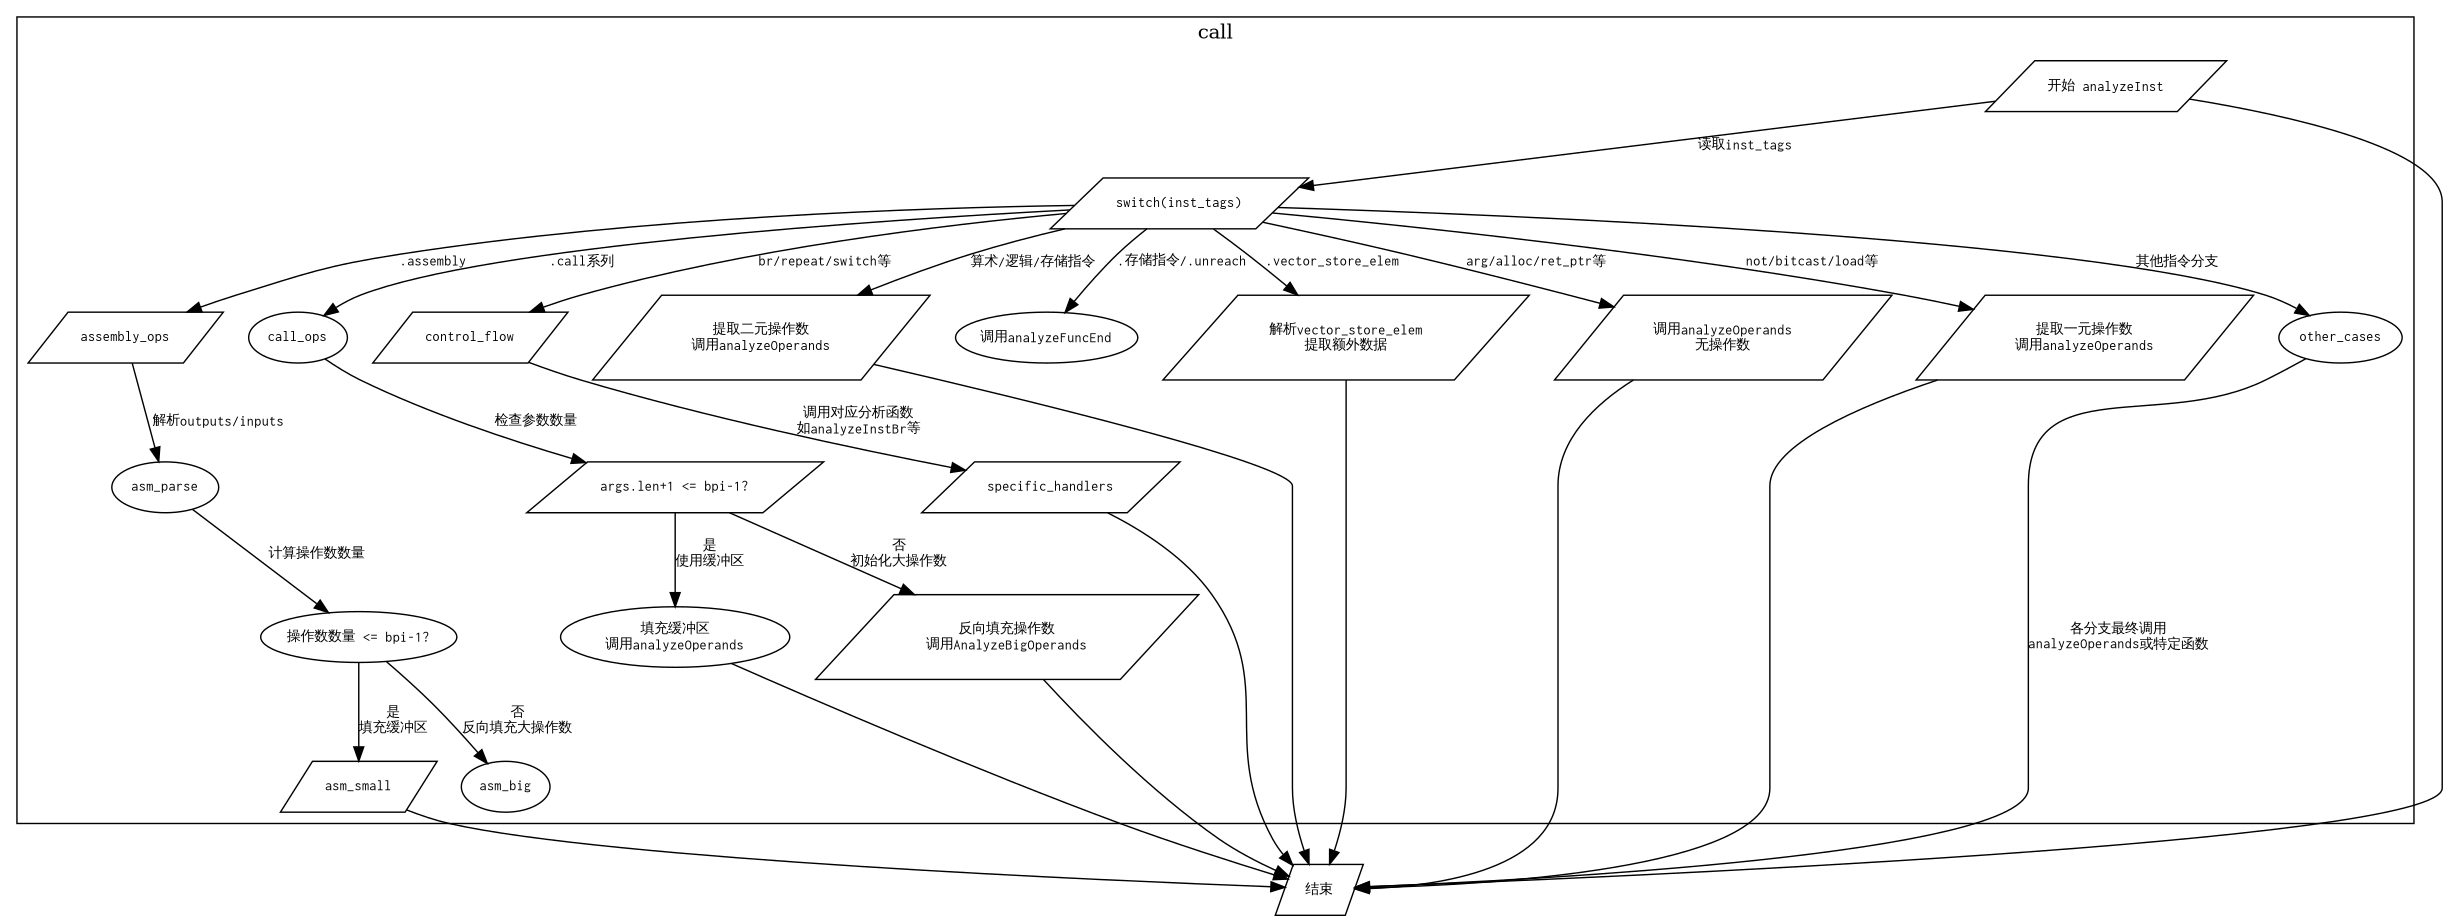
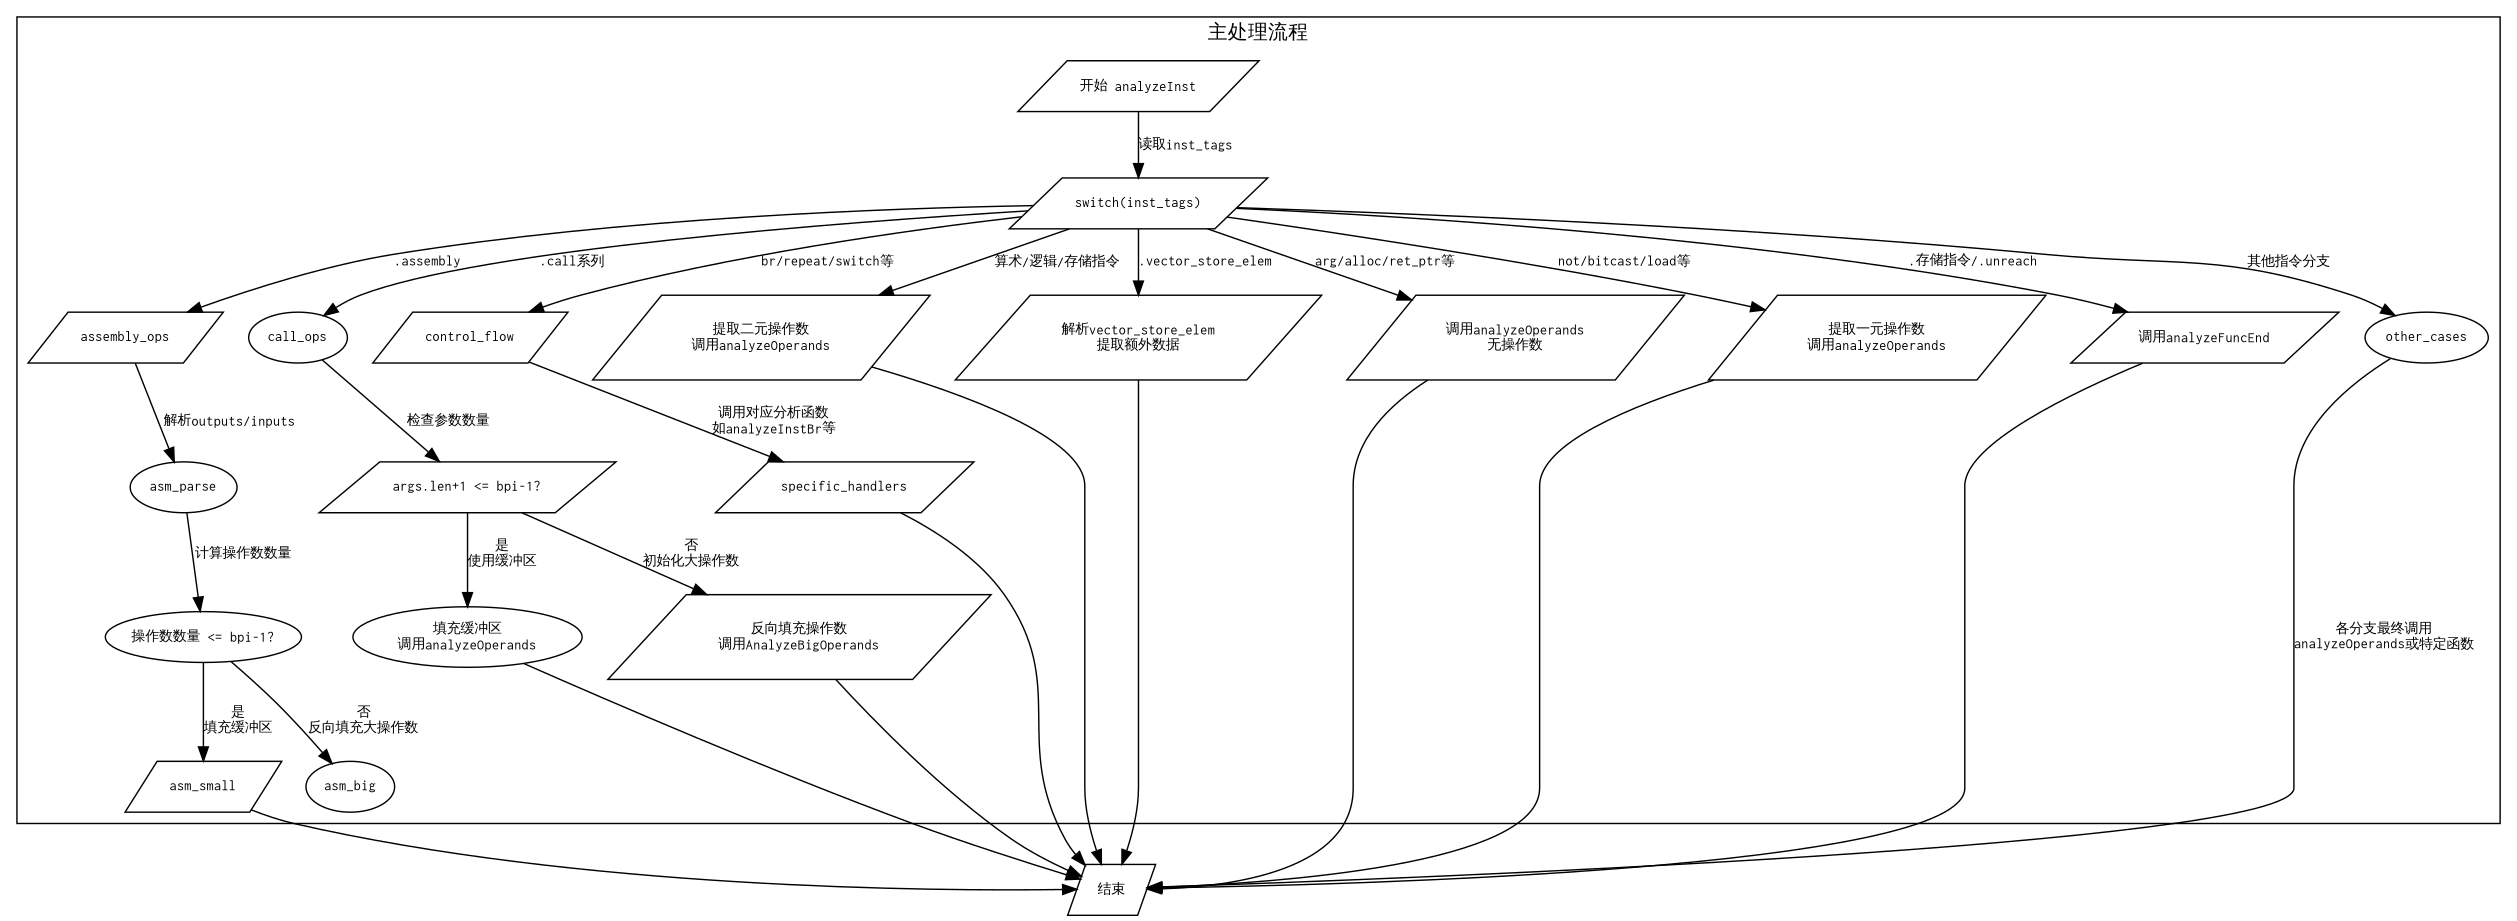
(1215, 33) -> (1259, 33)
(1047, 338) -> (2205, 338)
(2391, 810) -> (1832, 843)
